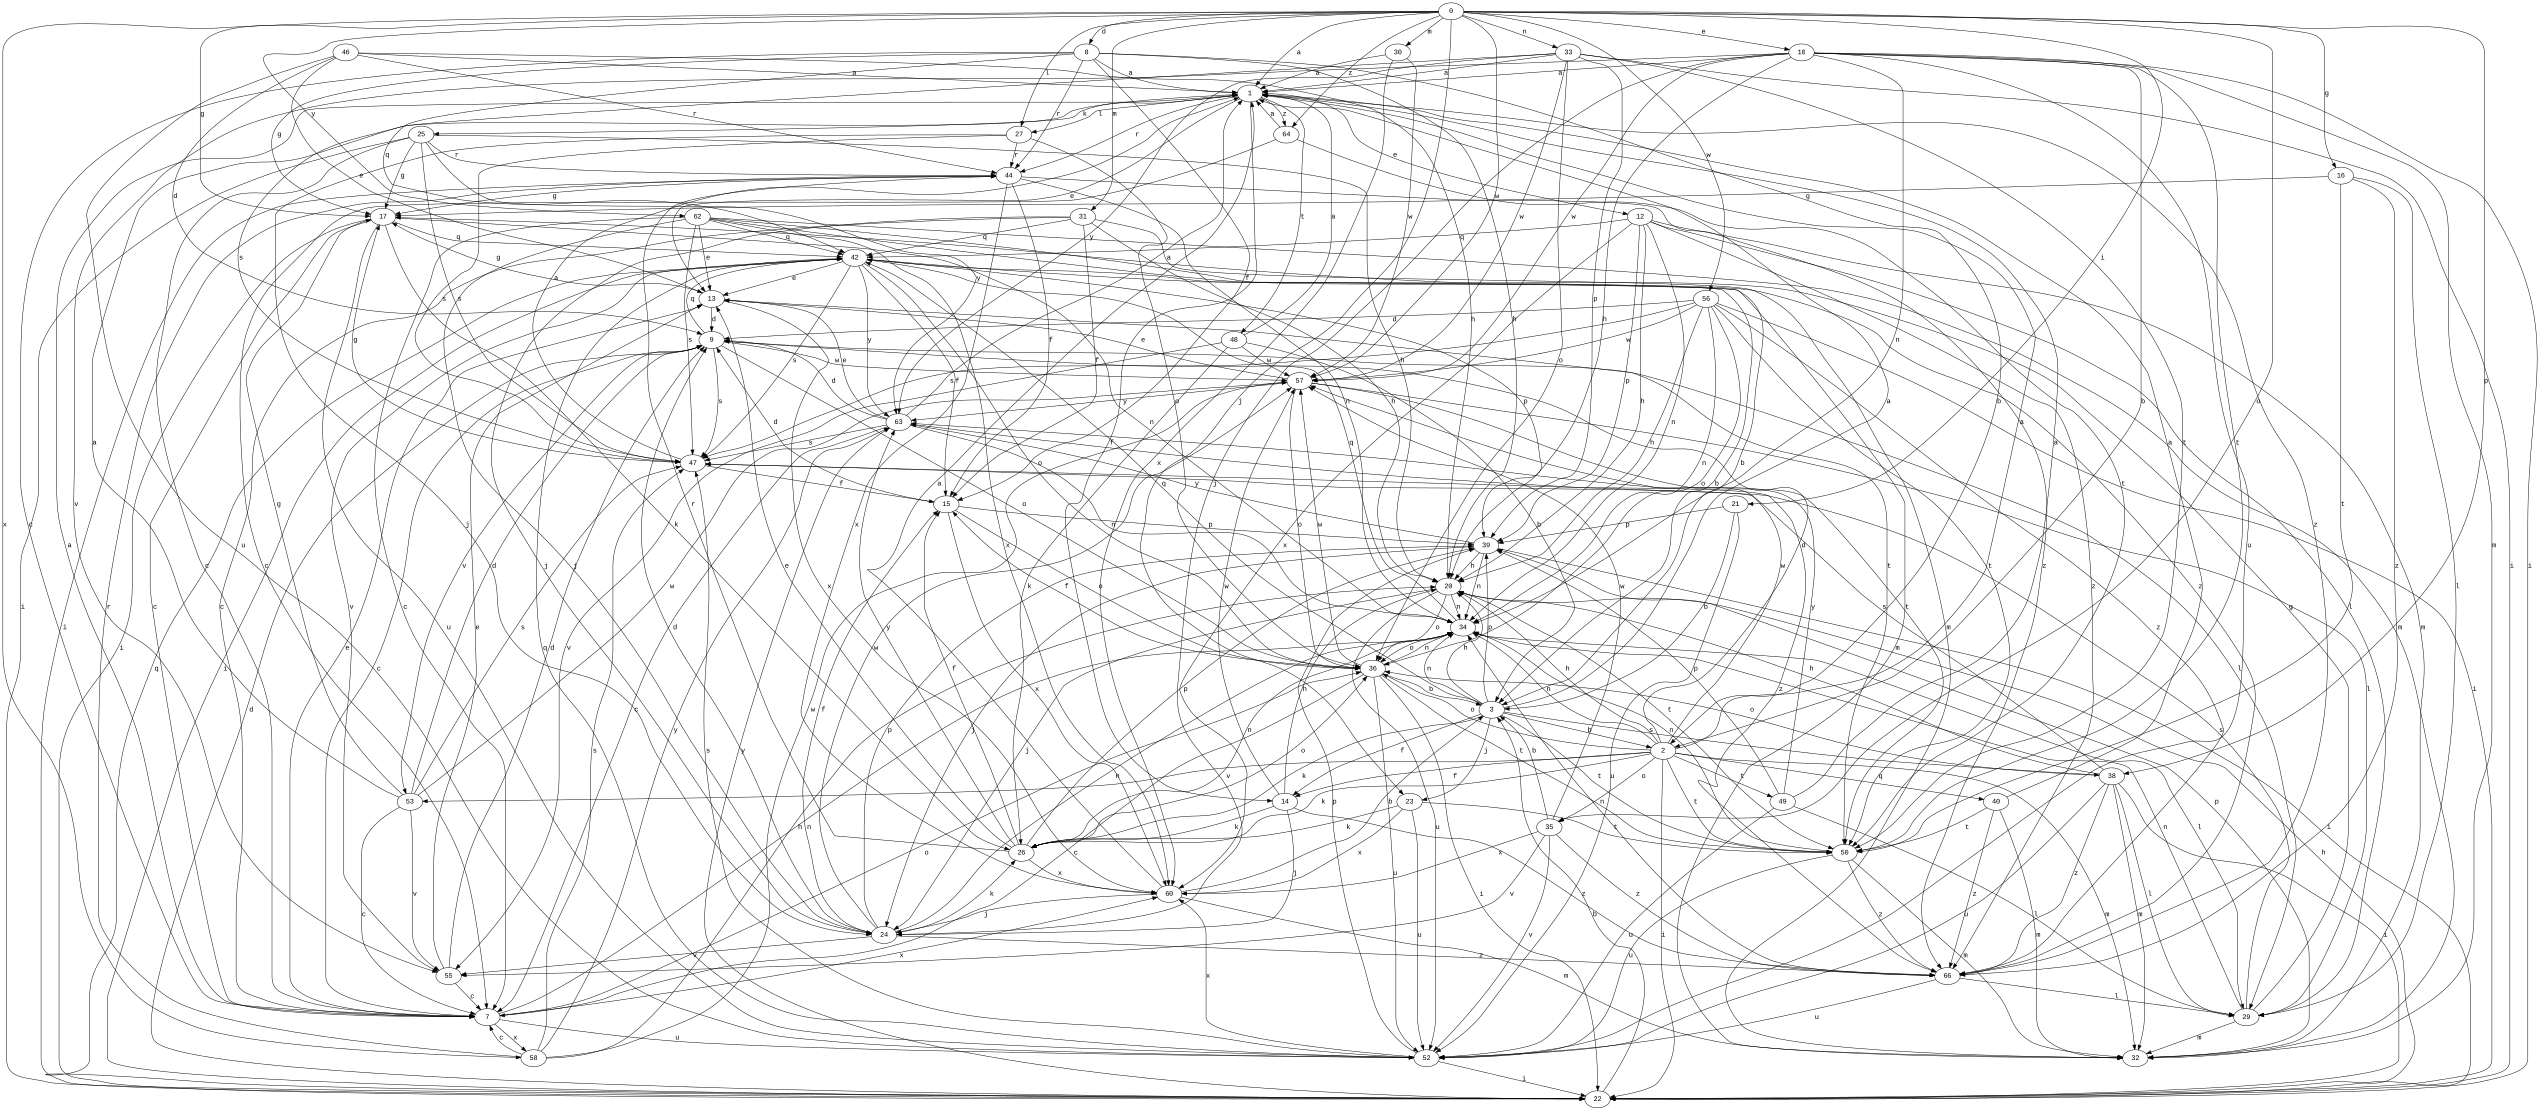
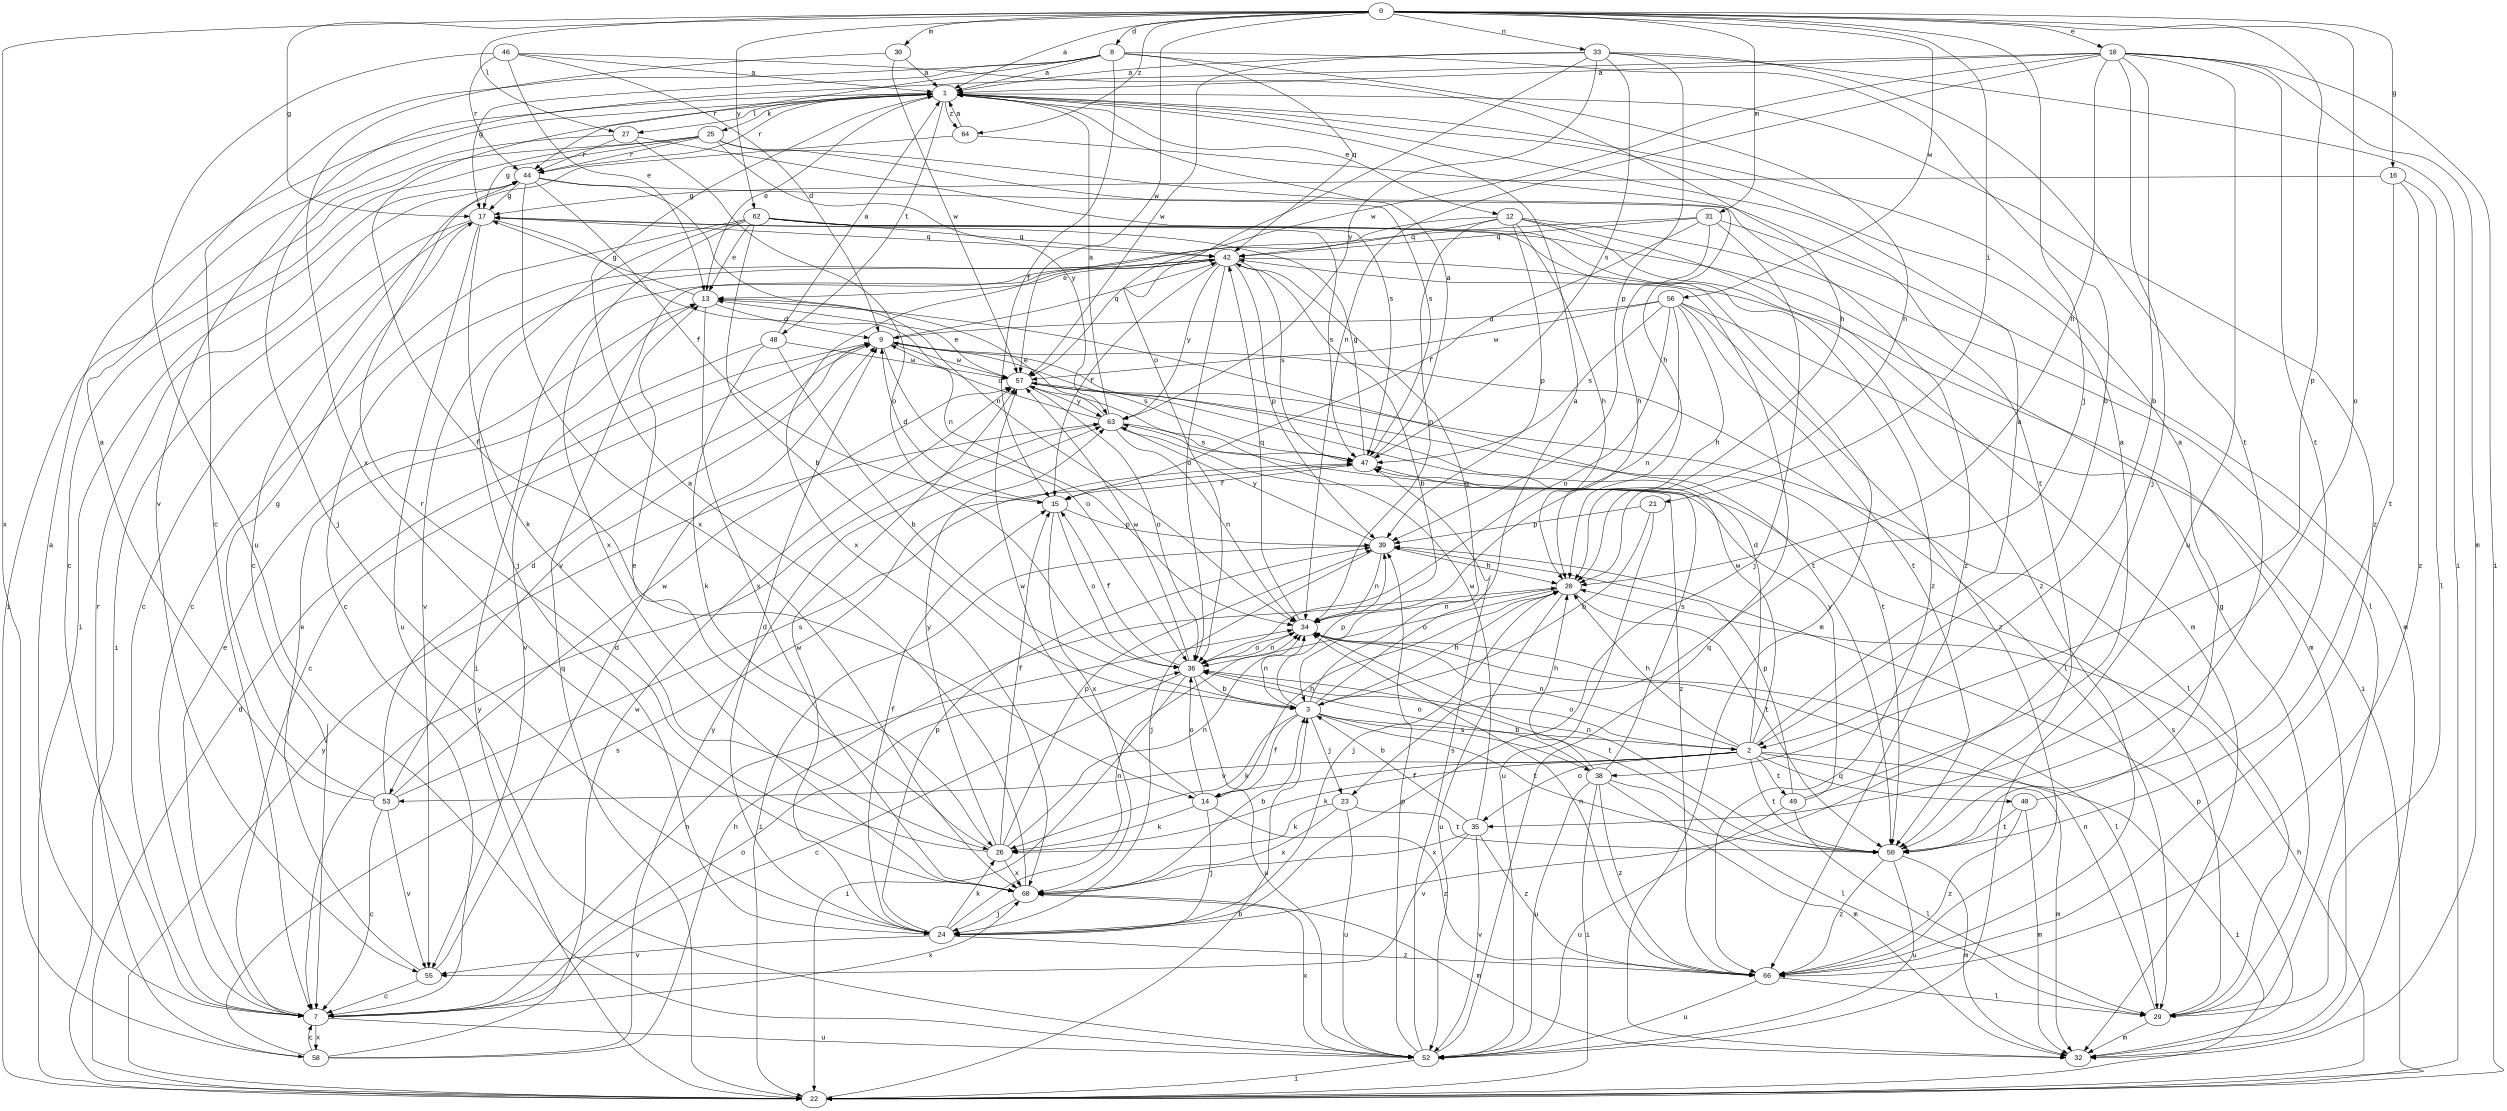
(636, 710) -> (480, 710)
(1210, 792) -> (1190, 741)
